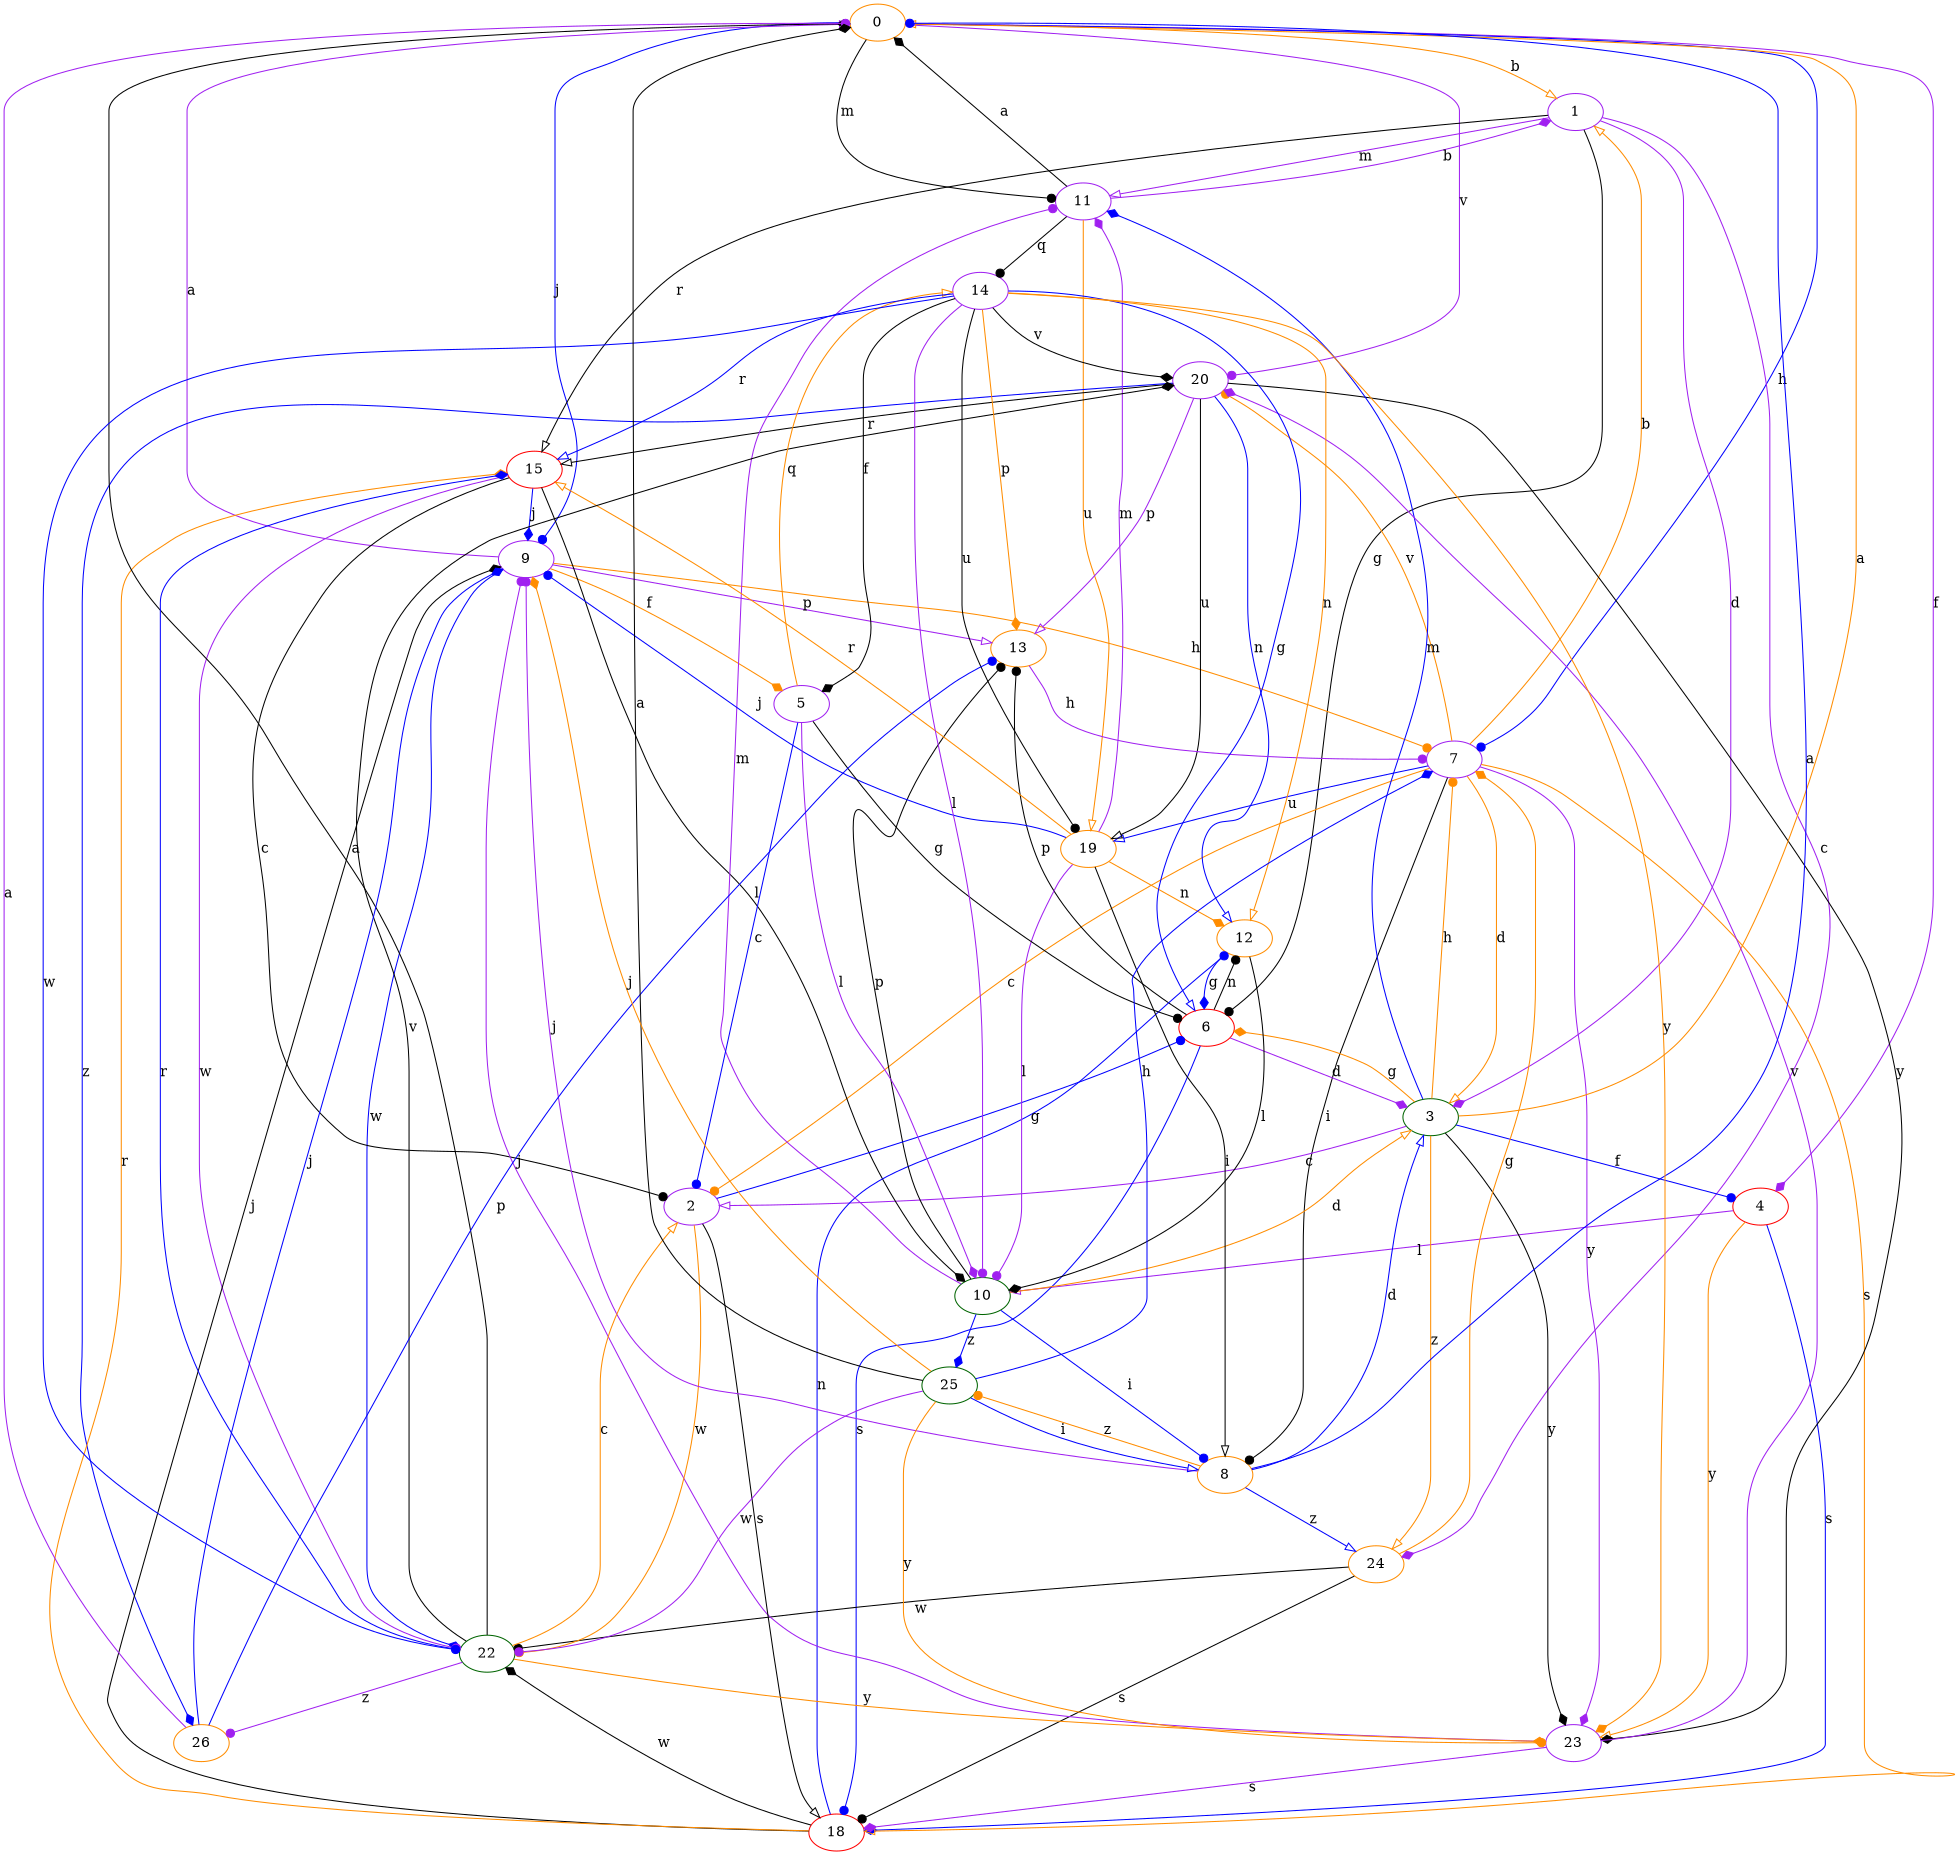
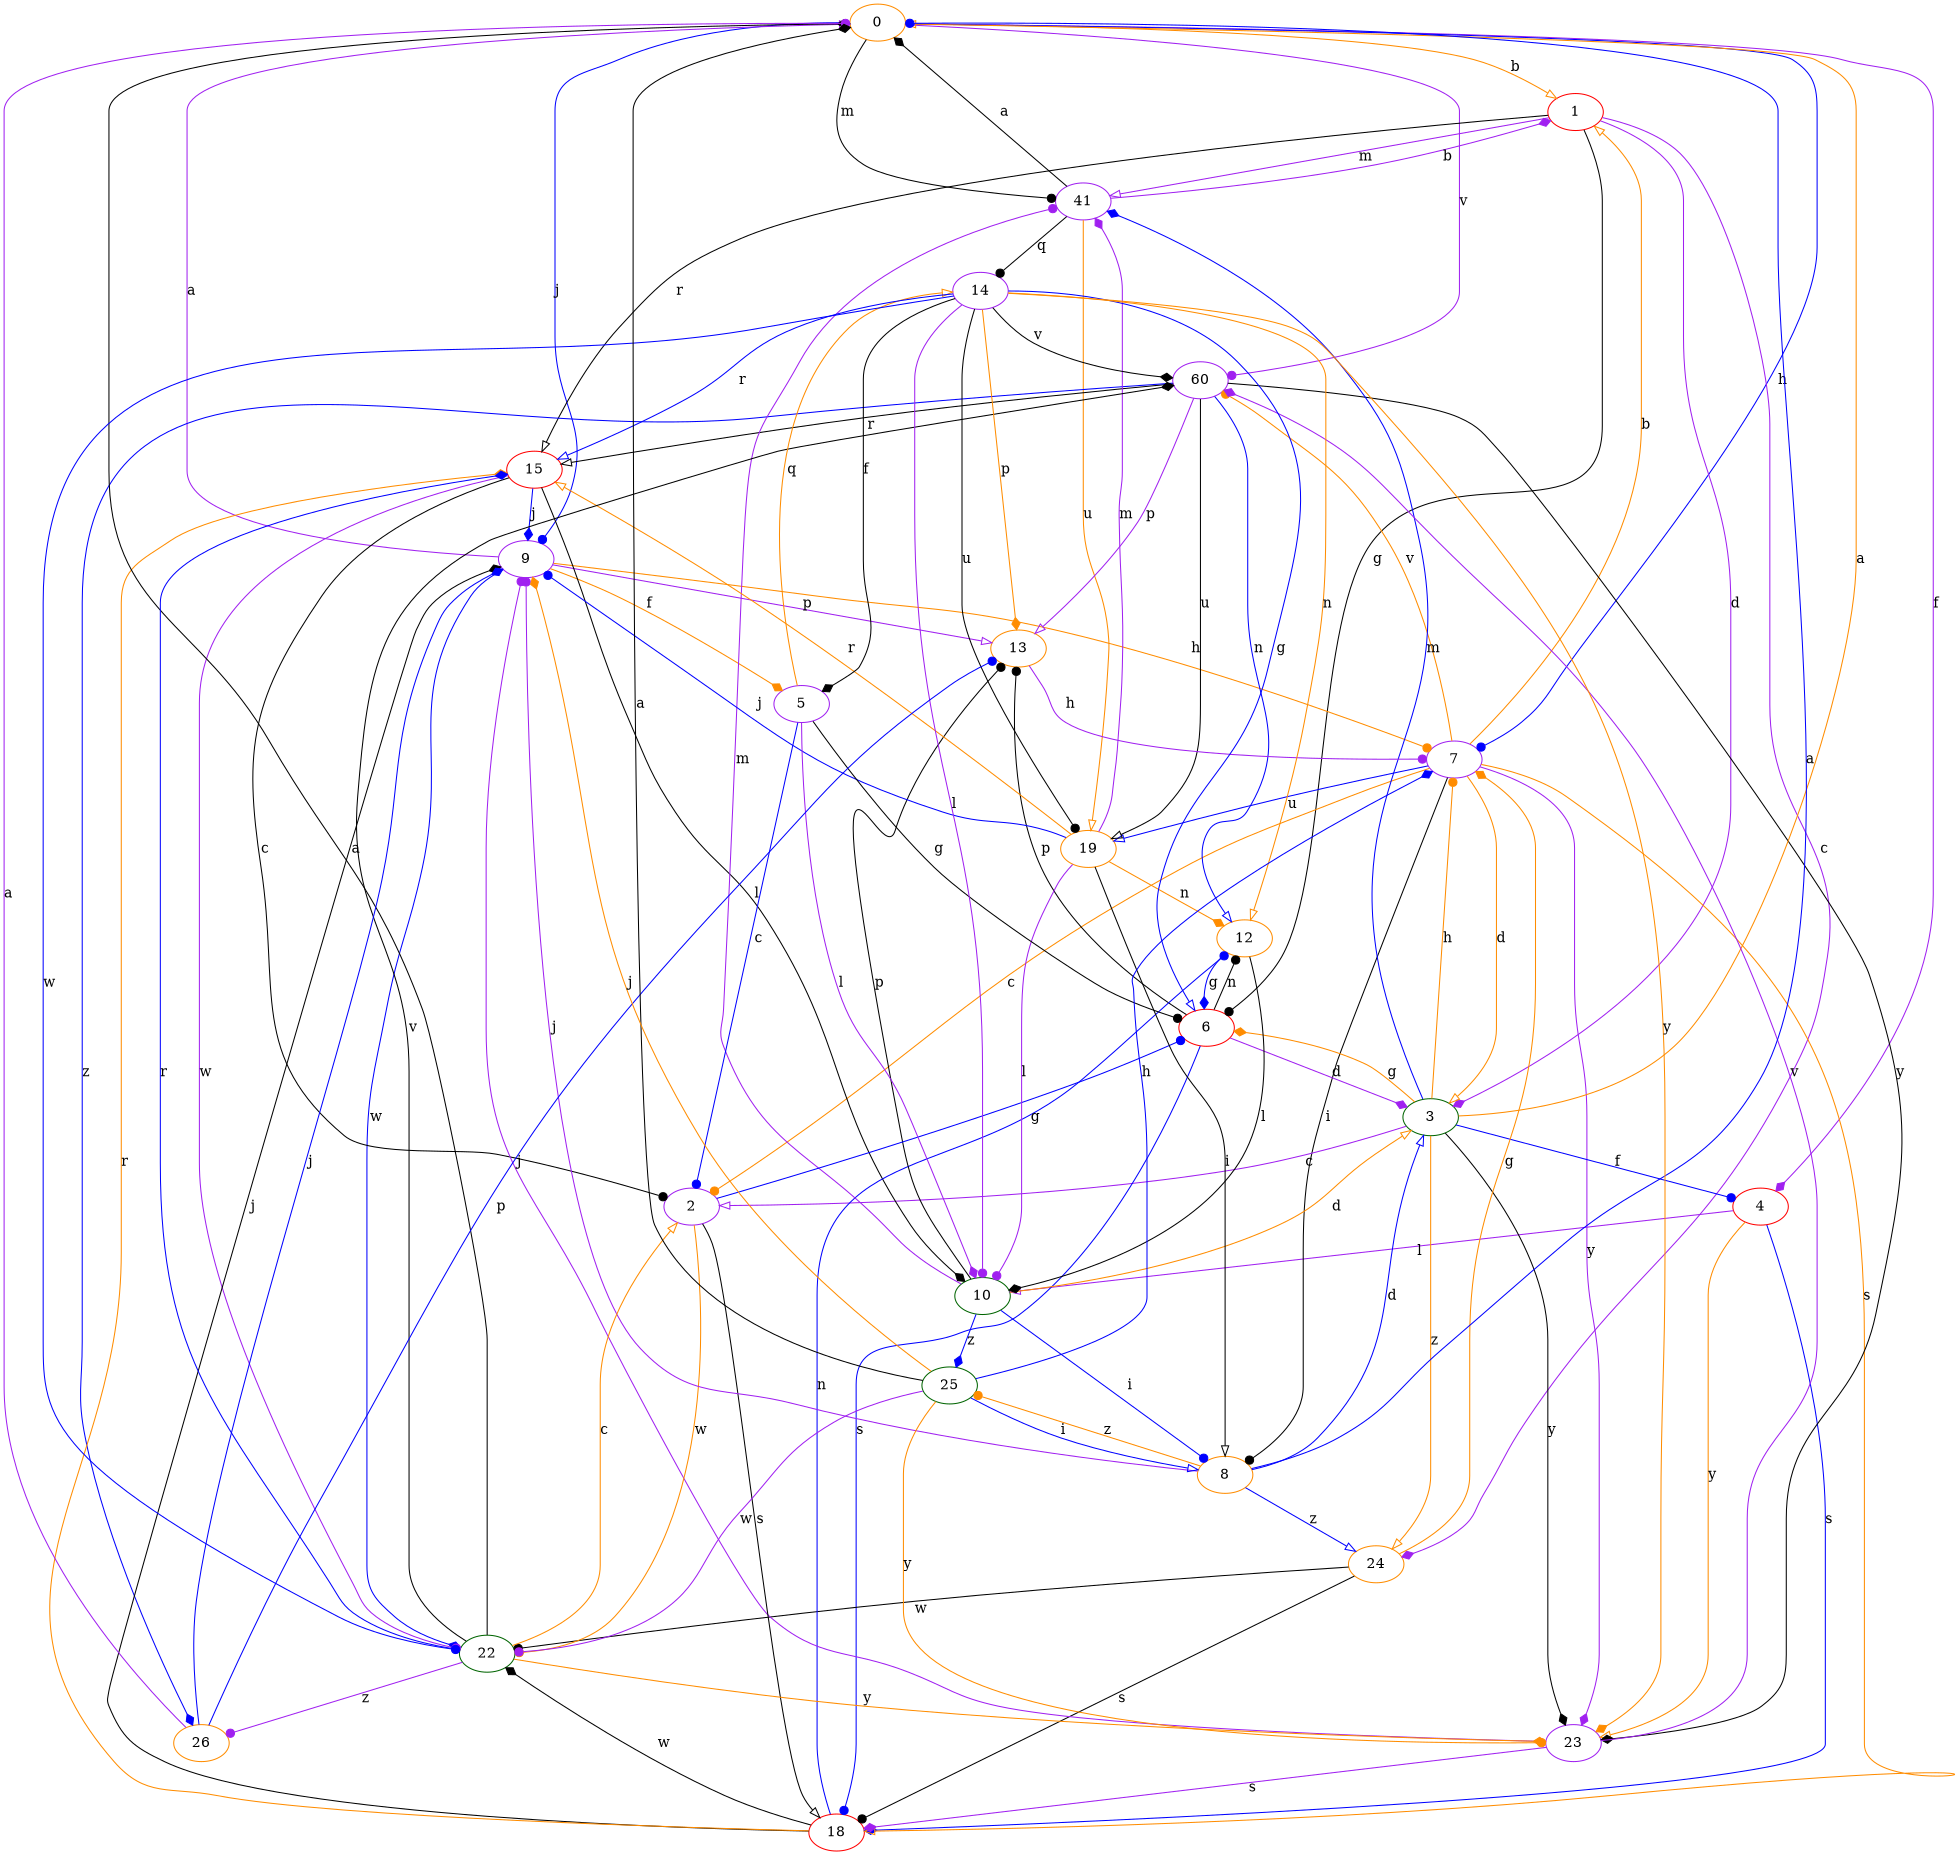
(1576, 112) -> (1576, 112)
(1083, 201) -> (1083, 201)
(1200, 380) -> (1200, 380)
